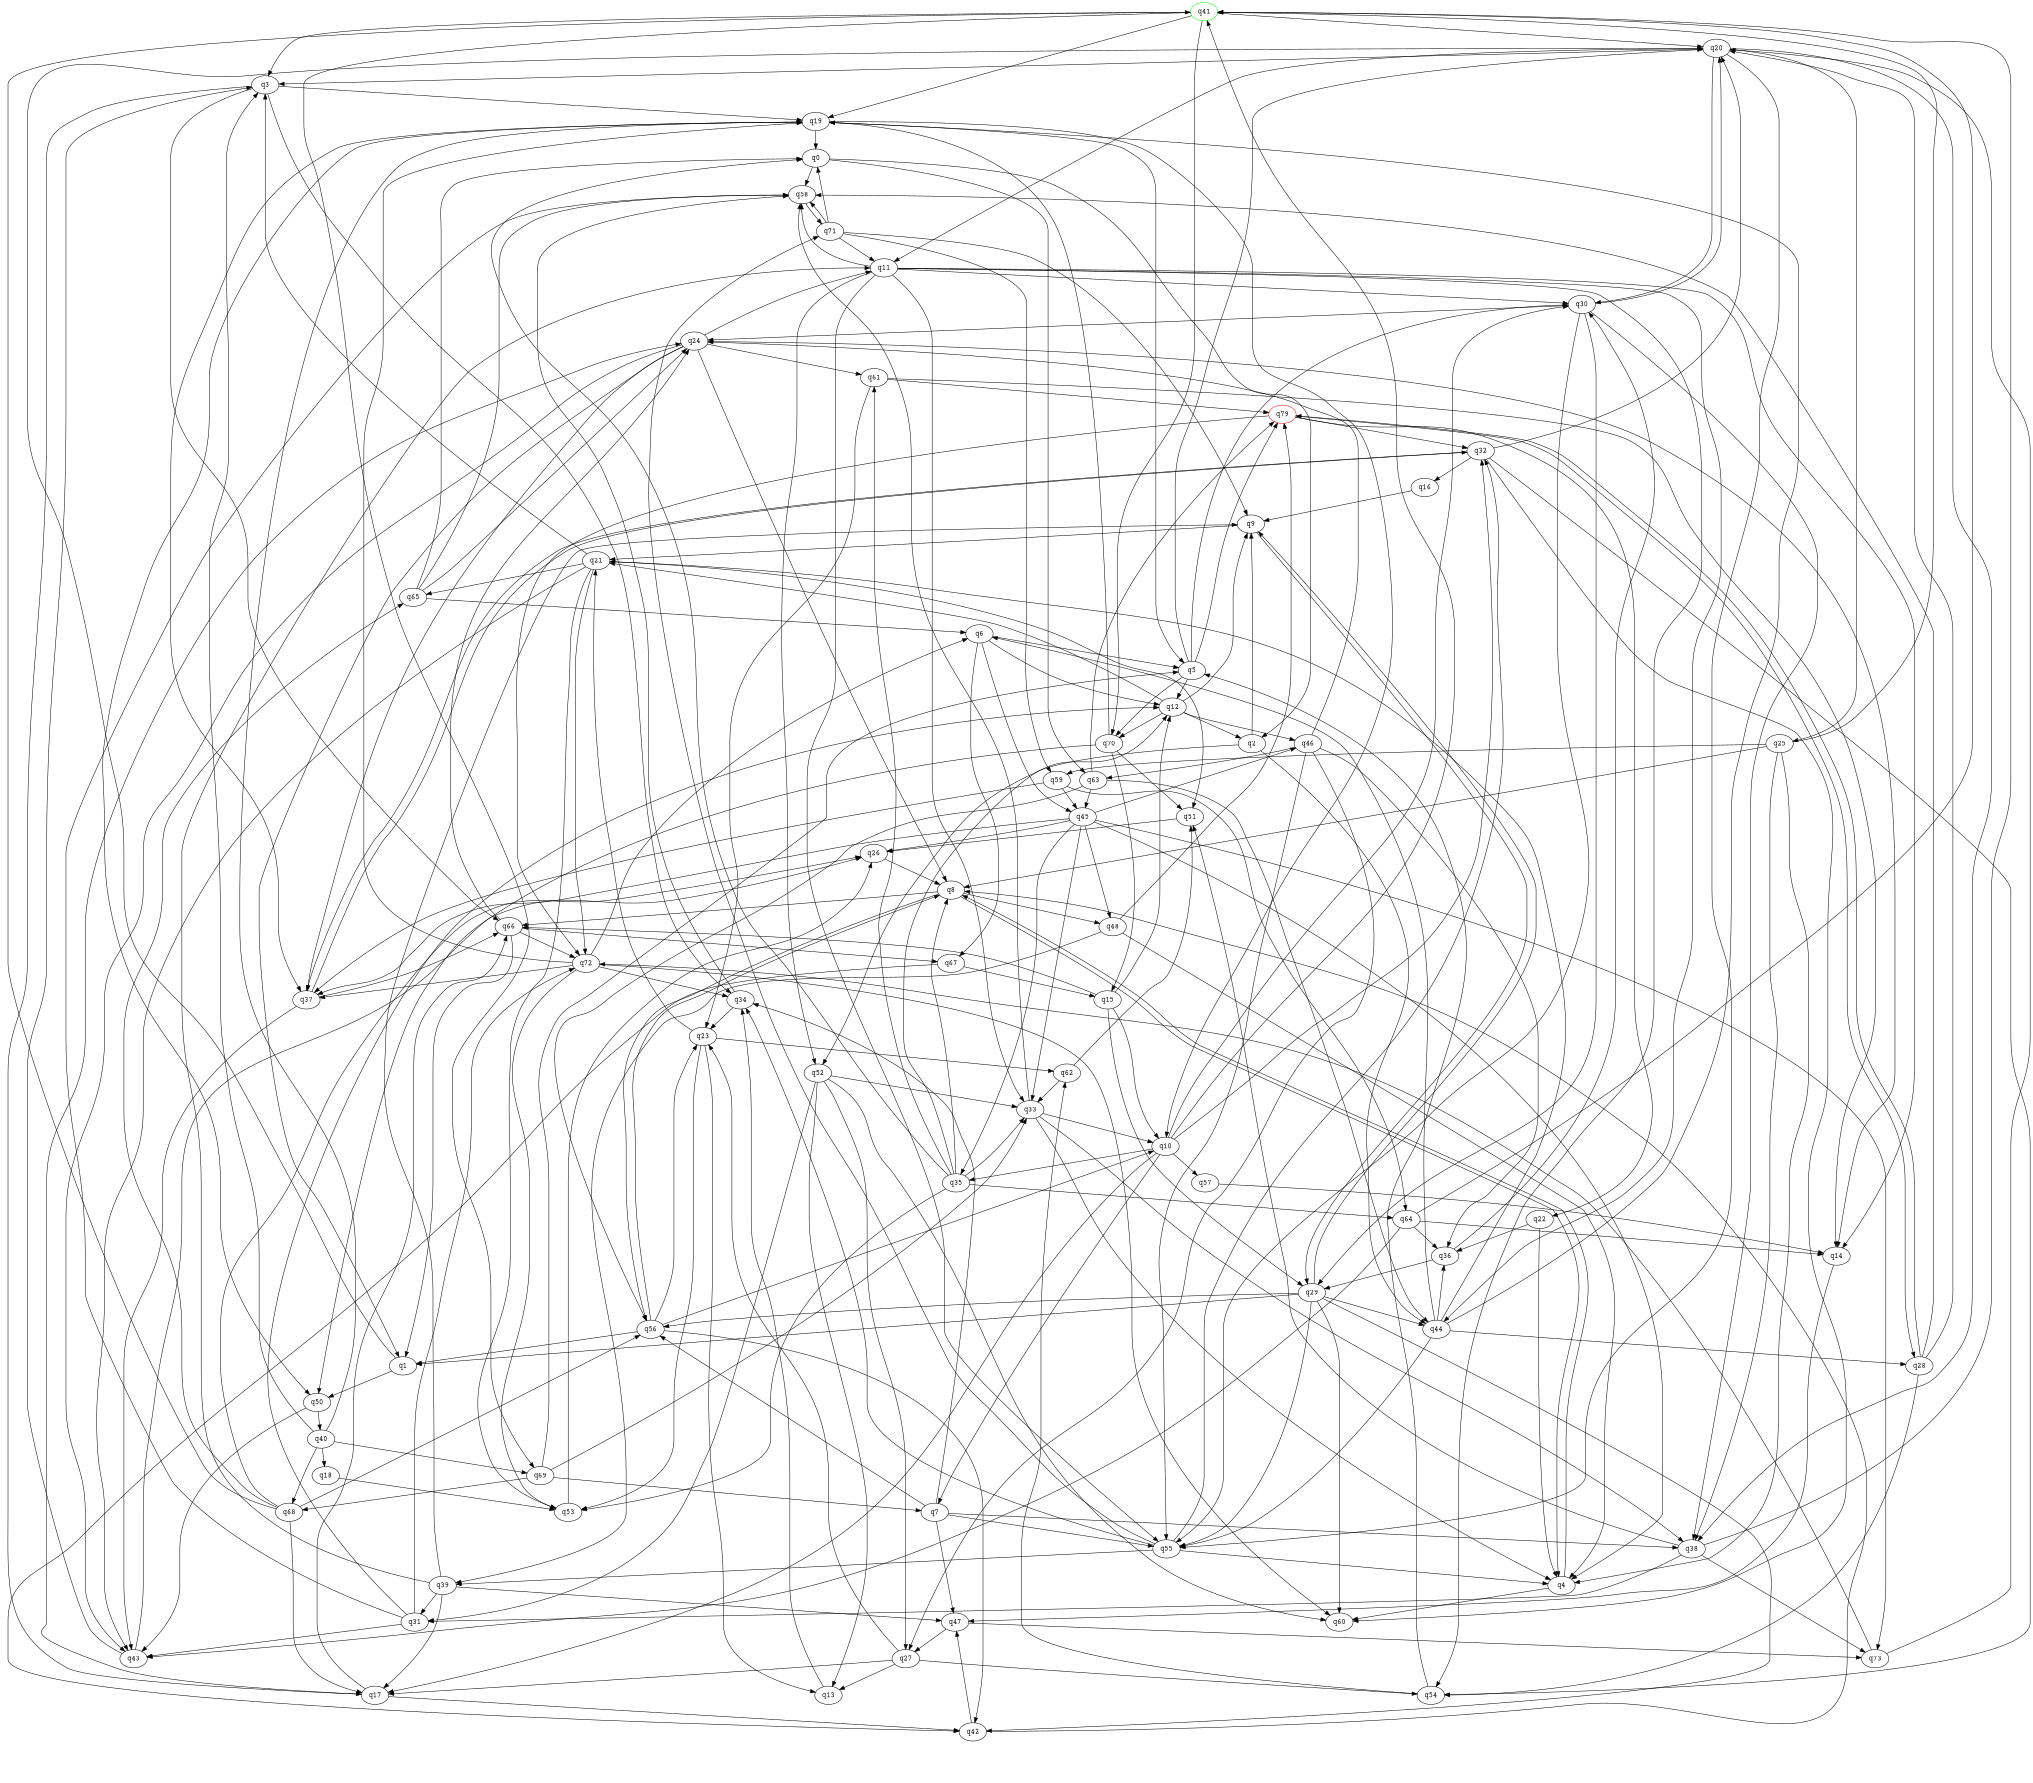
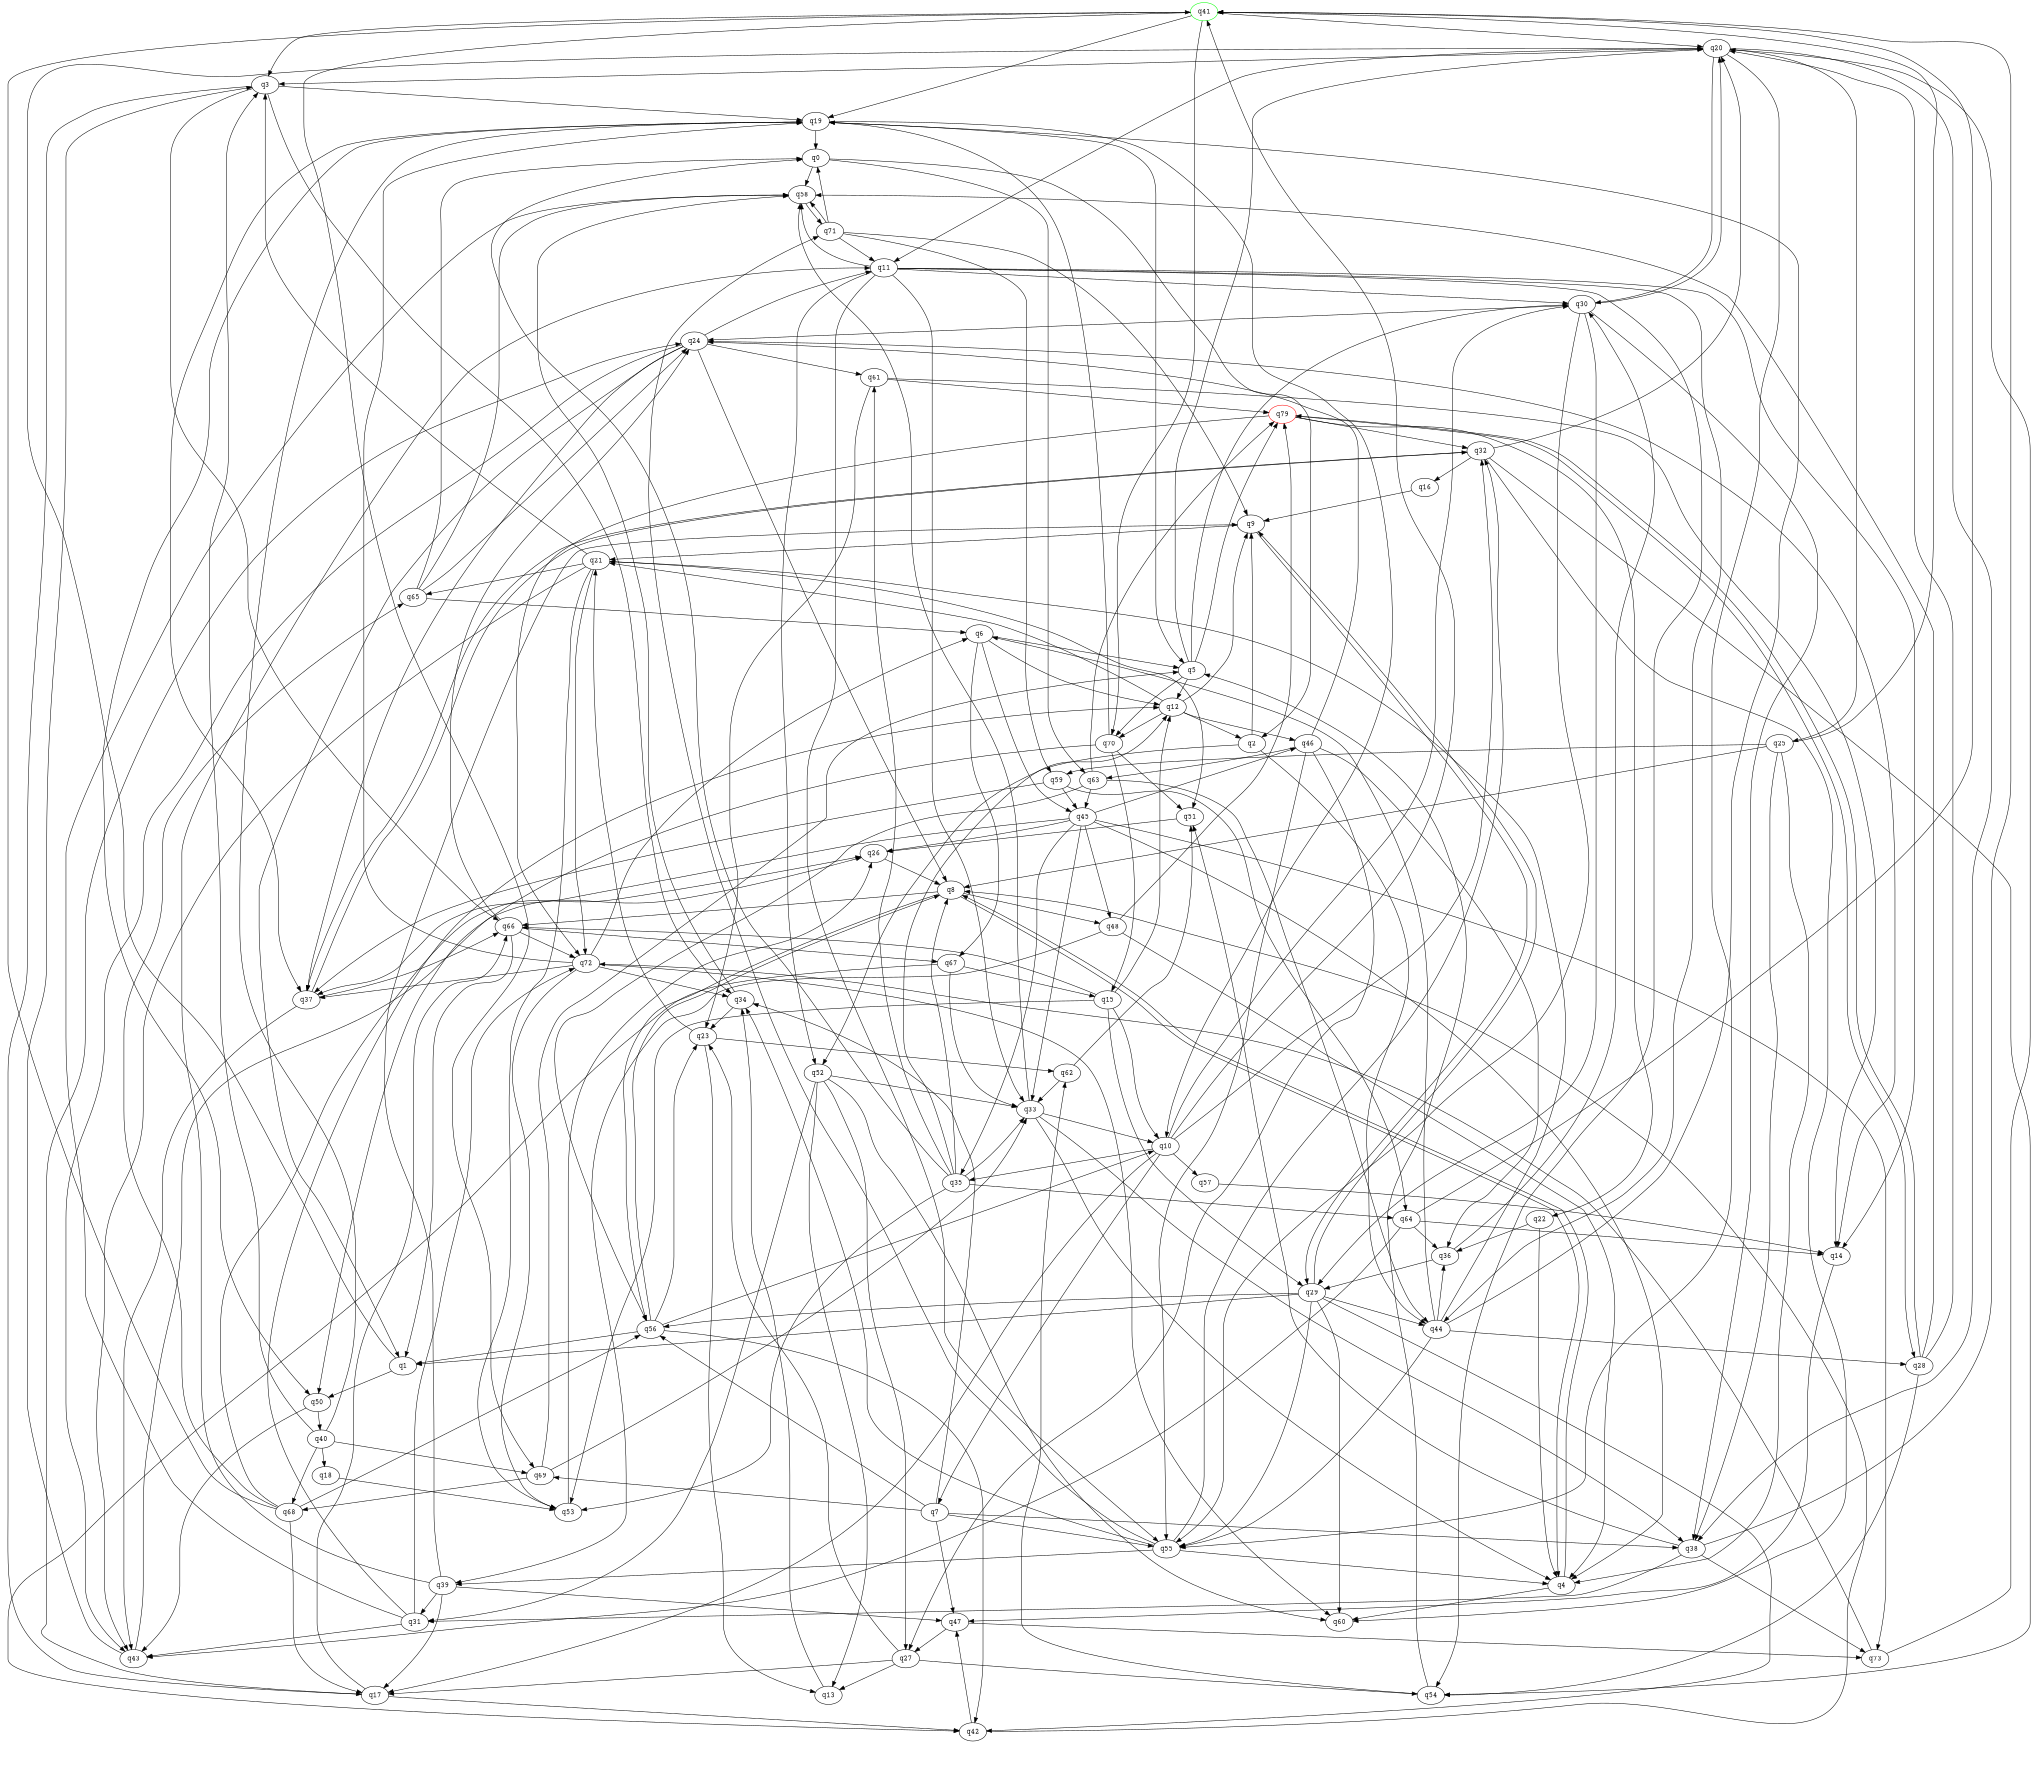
none -> (958, 1051)
(689, 1303) -> (656, 1057)
(735, 1494) -> (740, 1494)
